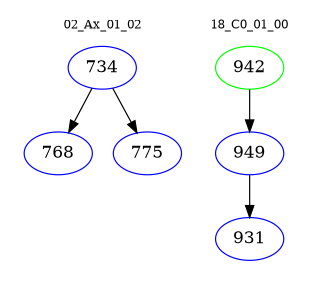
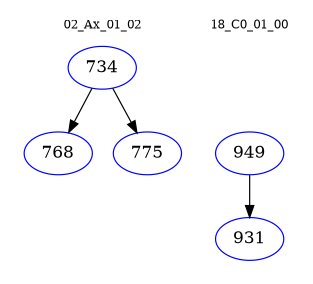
(250, 68) -> none
